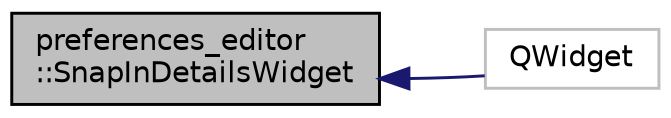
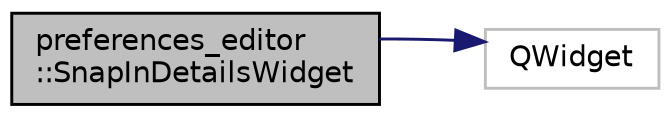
(447, 78) -> (417, 39)
